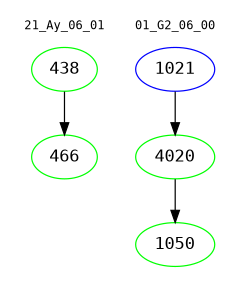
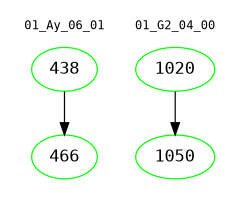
(65, 26) -> (65, 26)
(176, 26) -> (176, 26)
(175, 69) -> none
(175, 157) -> (175, 69)
